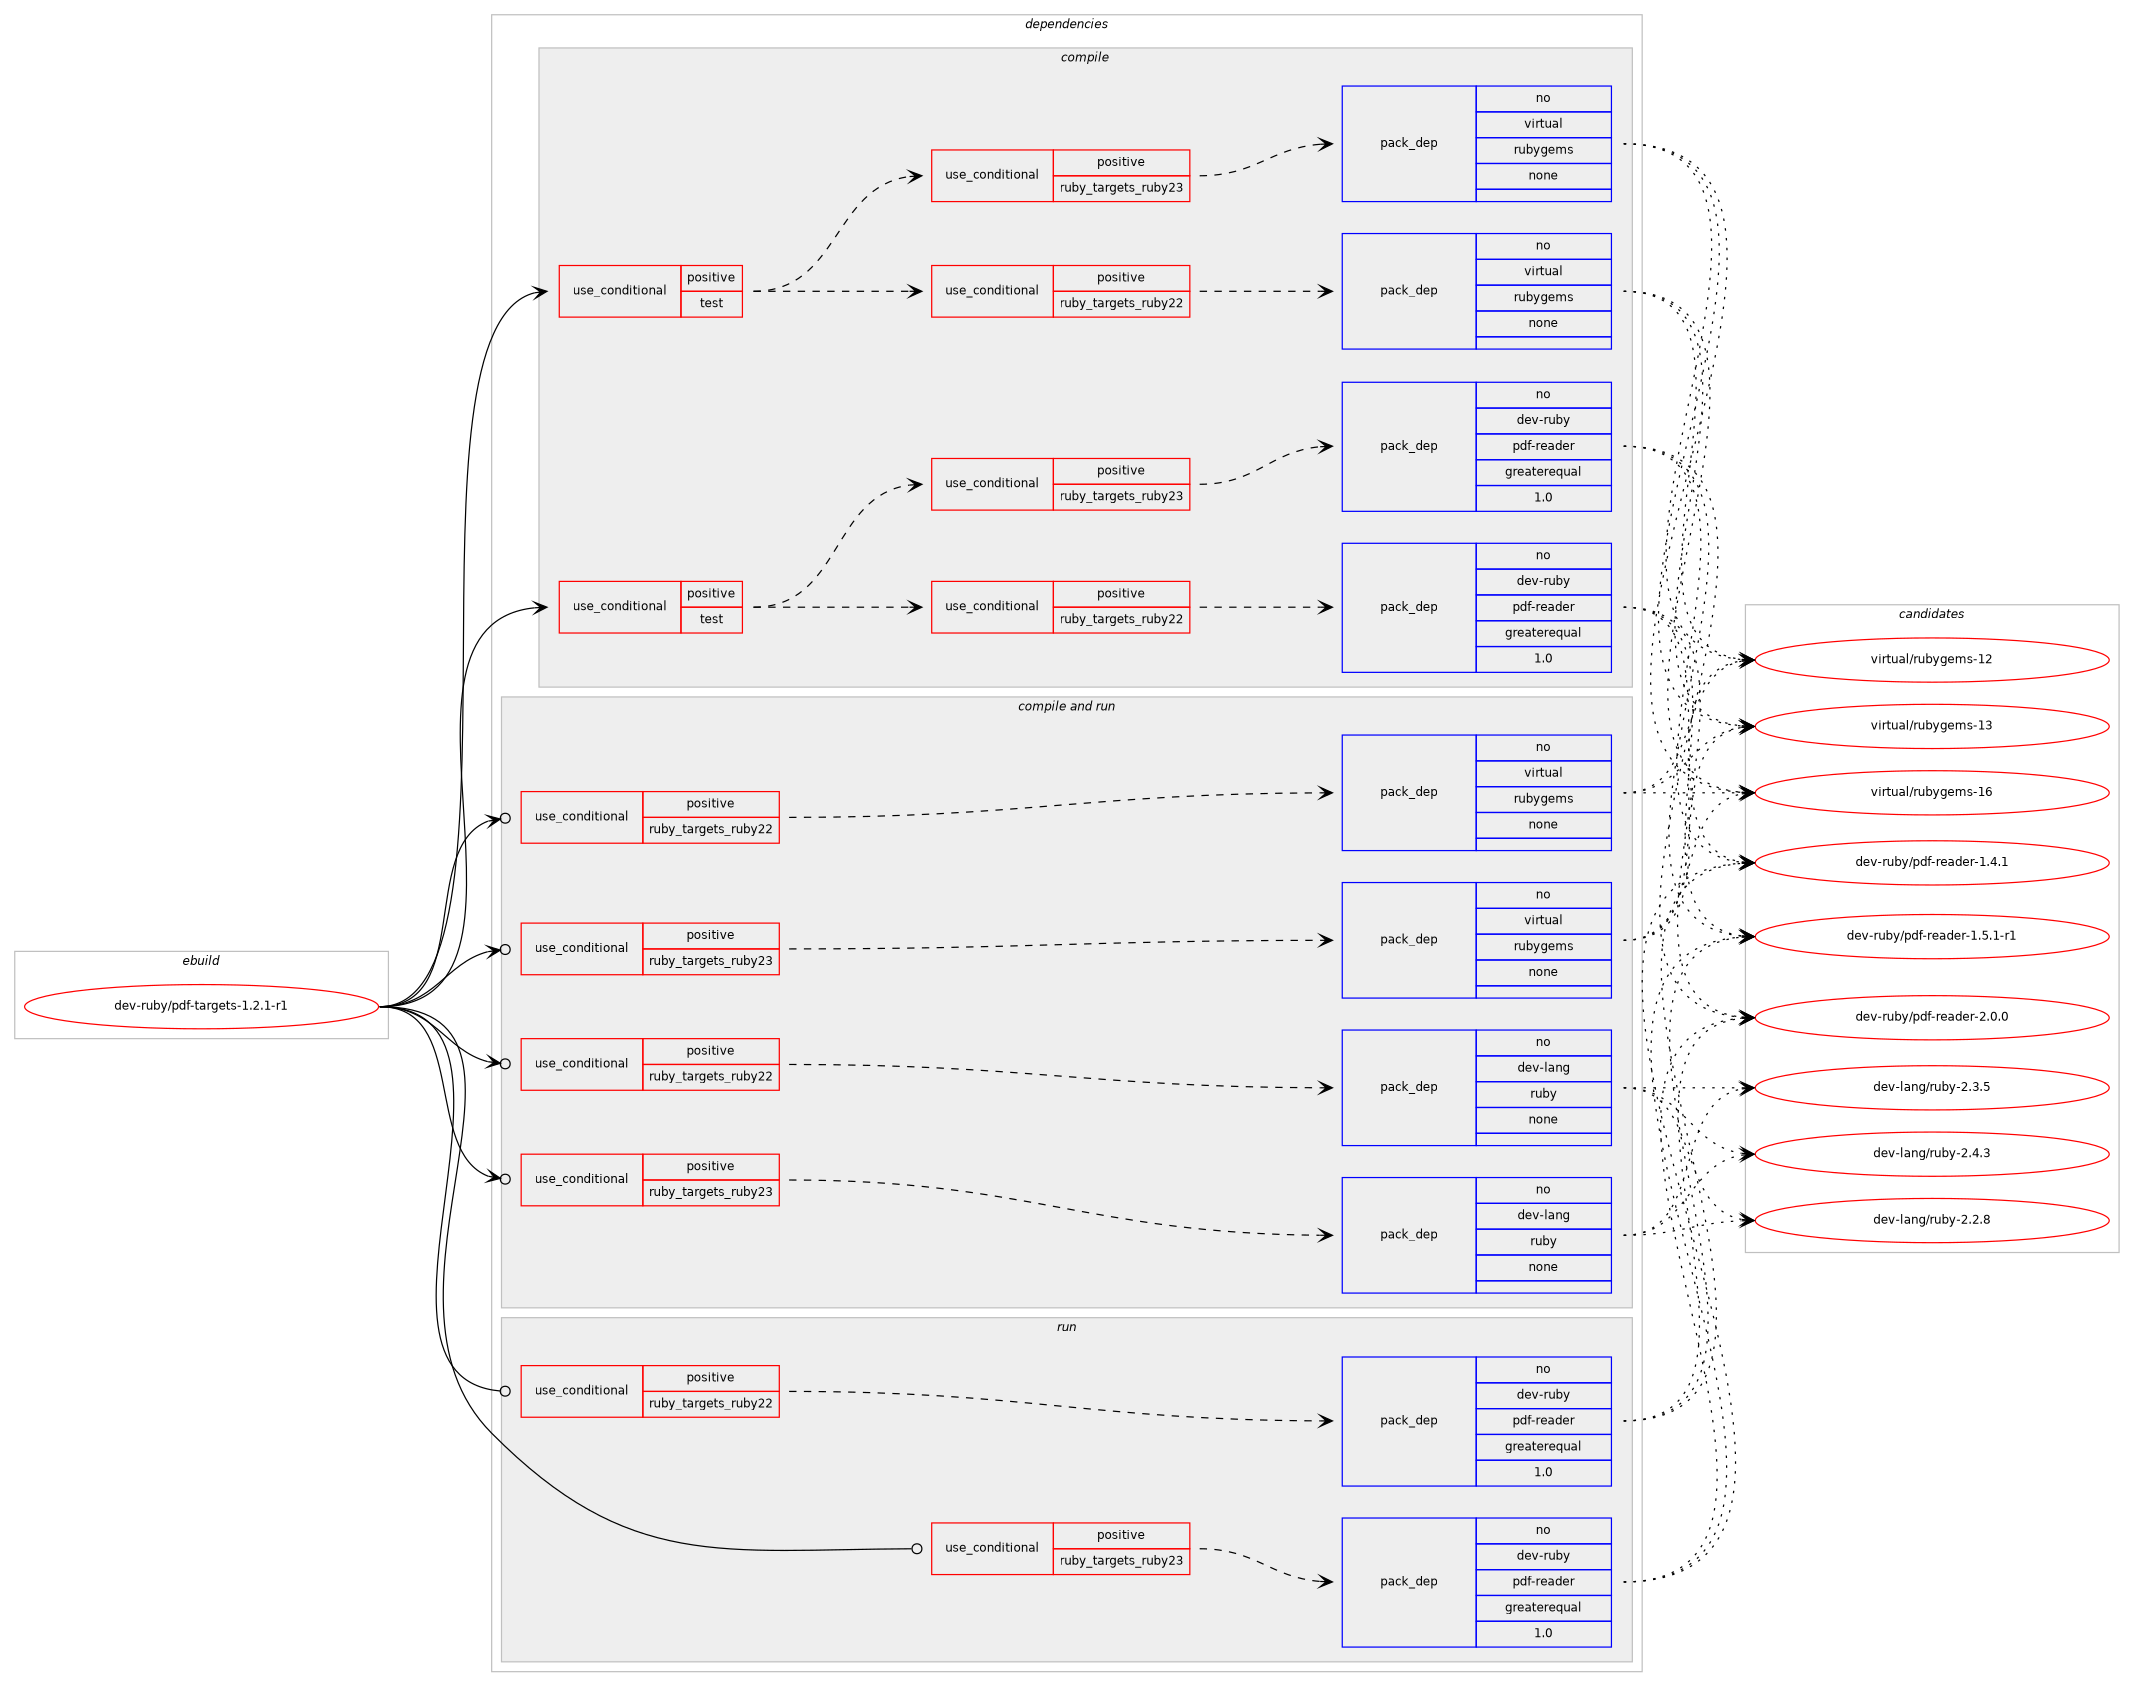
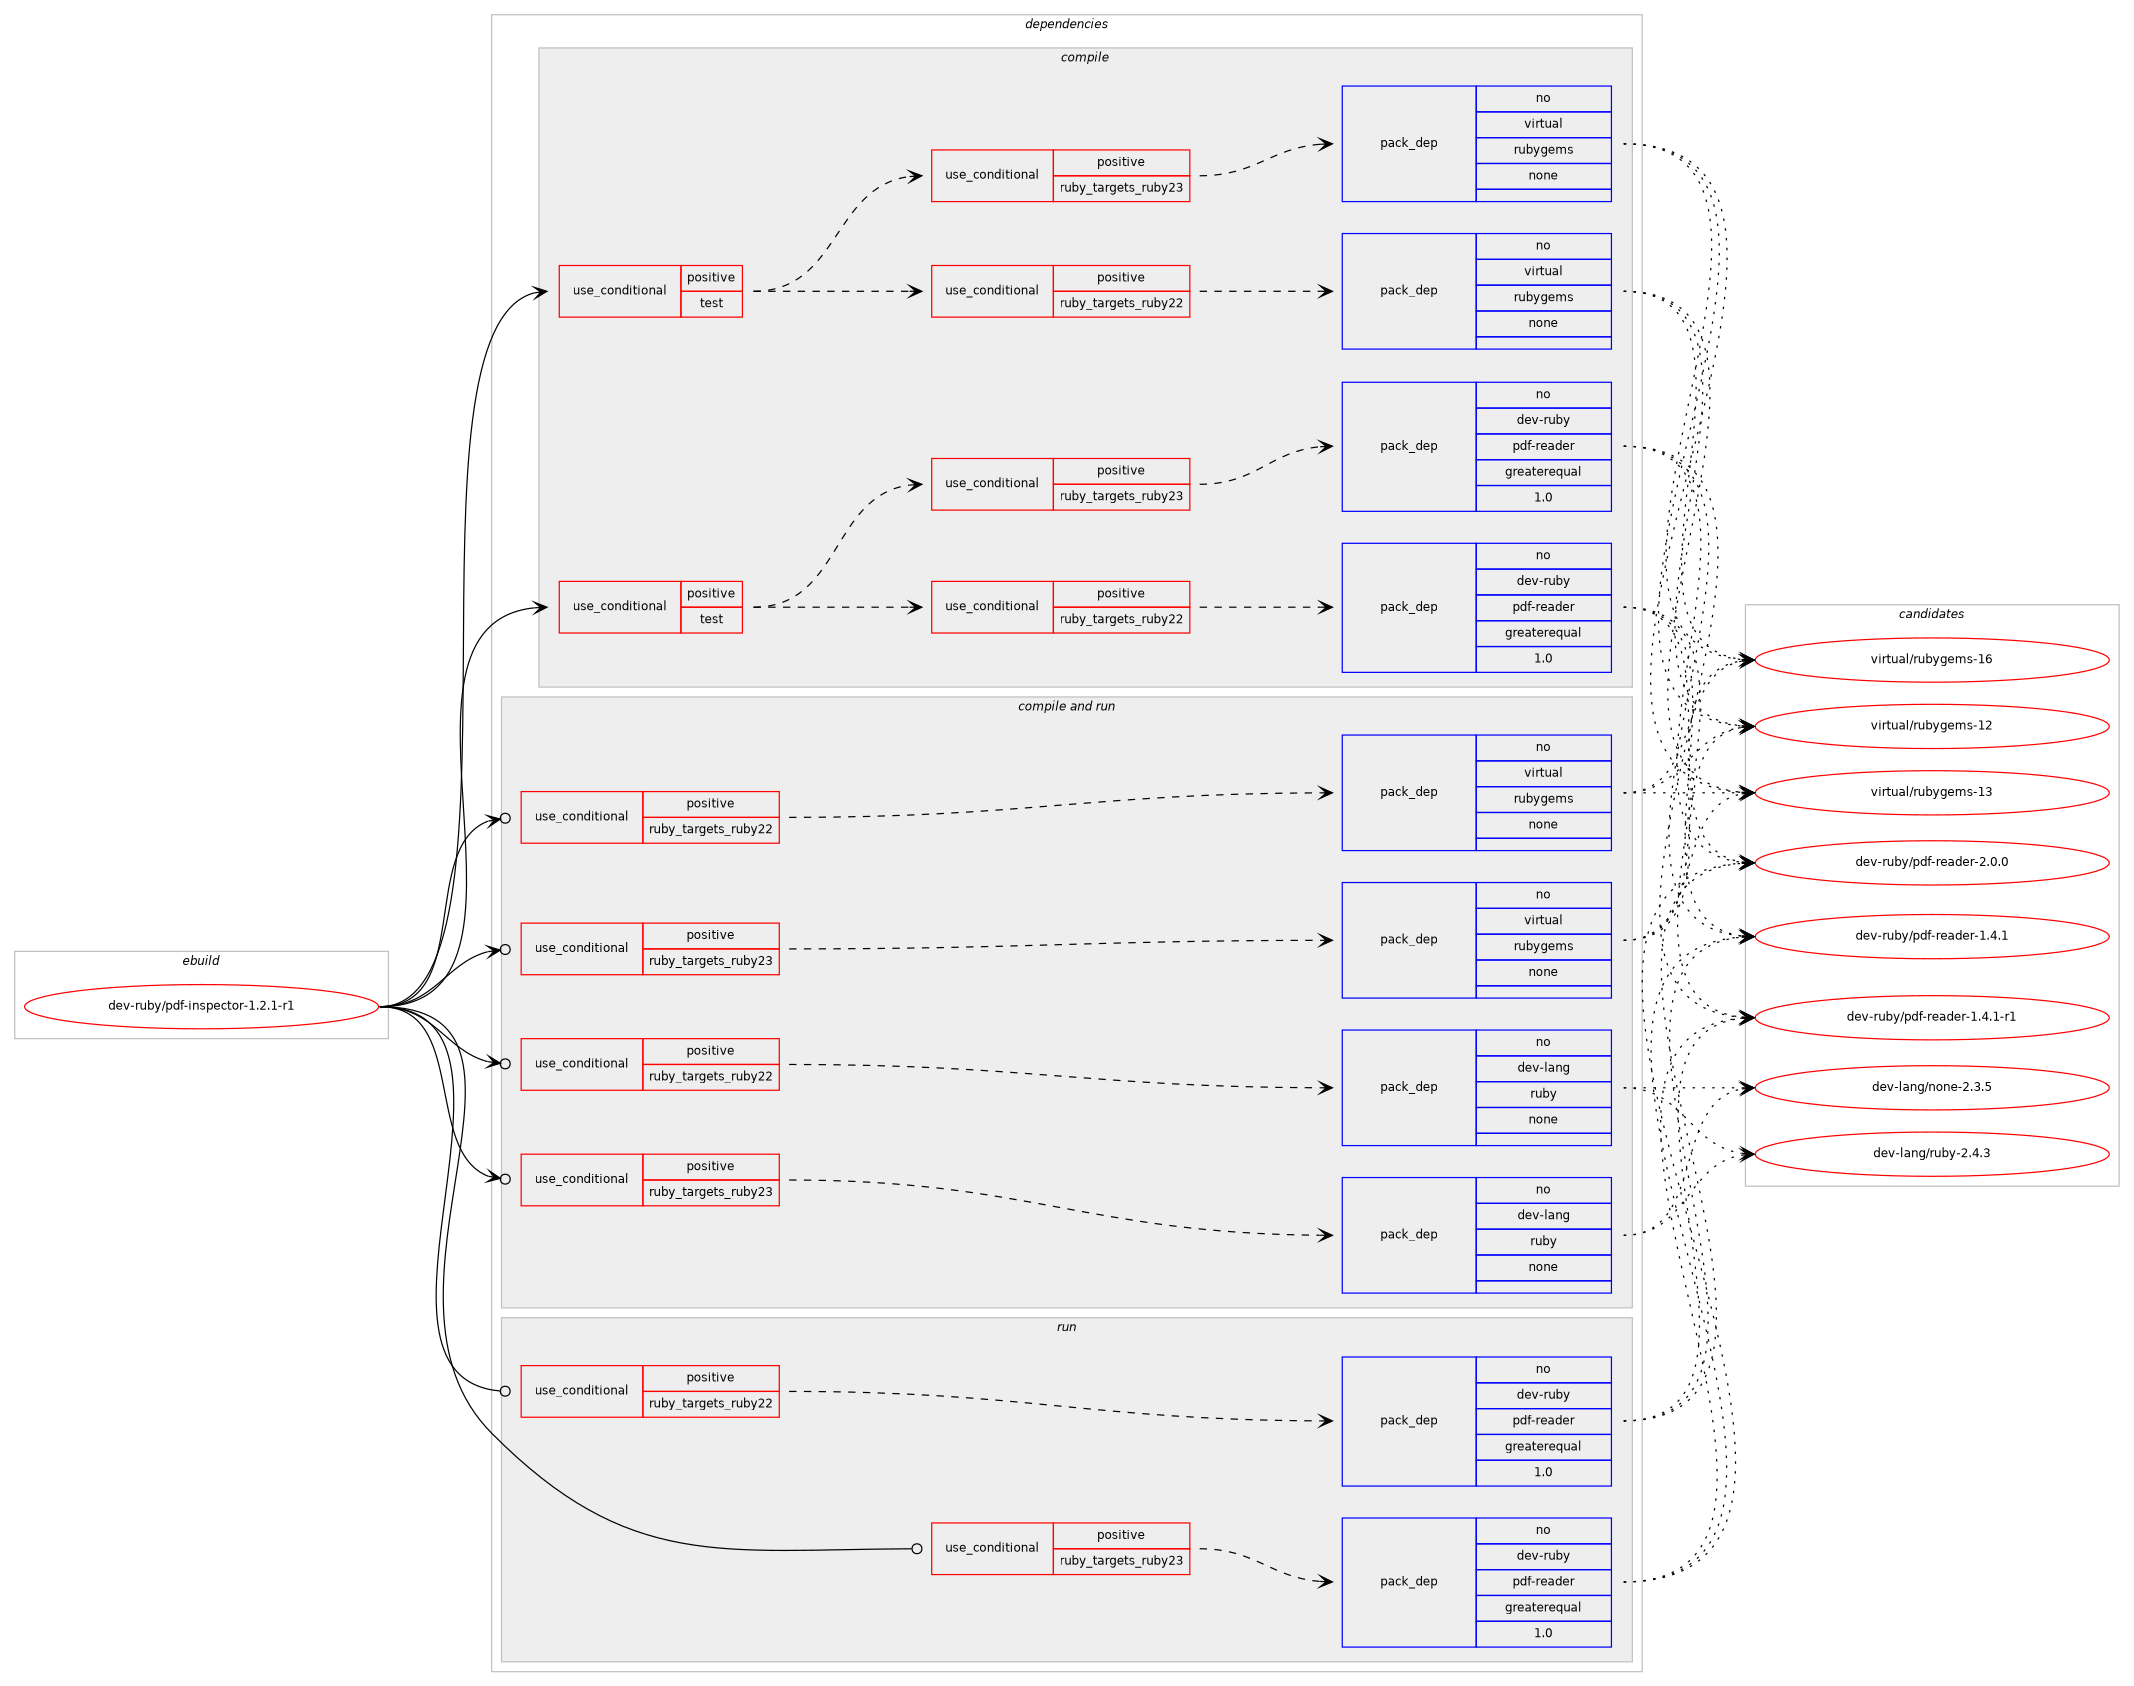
(1932, 937) -> (1932, 1018)
(202, 1007) -> (202, 1007)
(1932, 1088) -> (1932, 1088)
(1932, 1221) -> none
